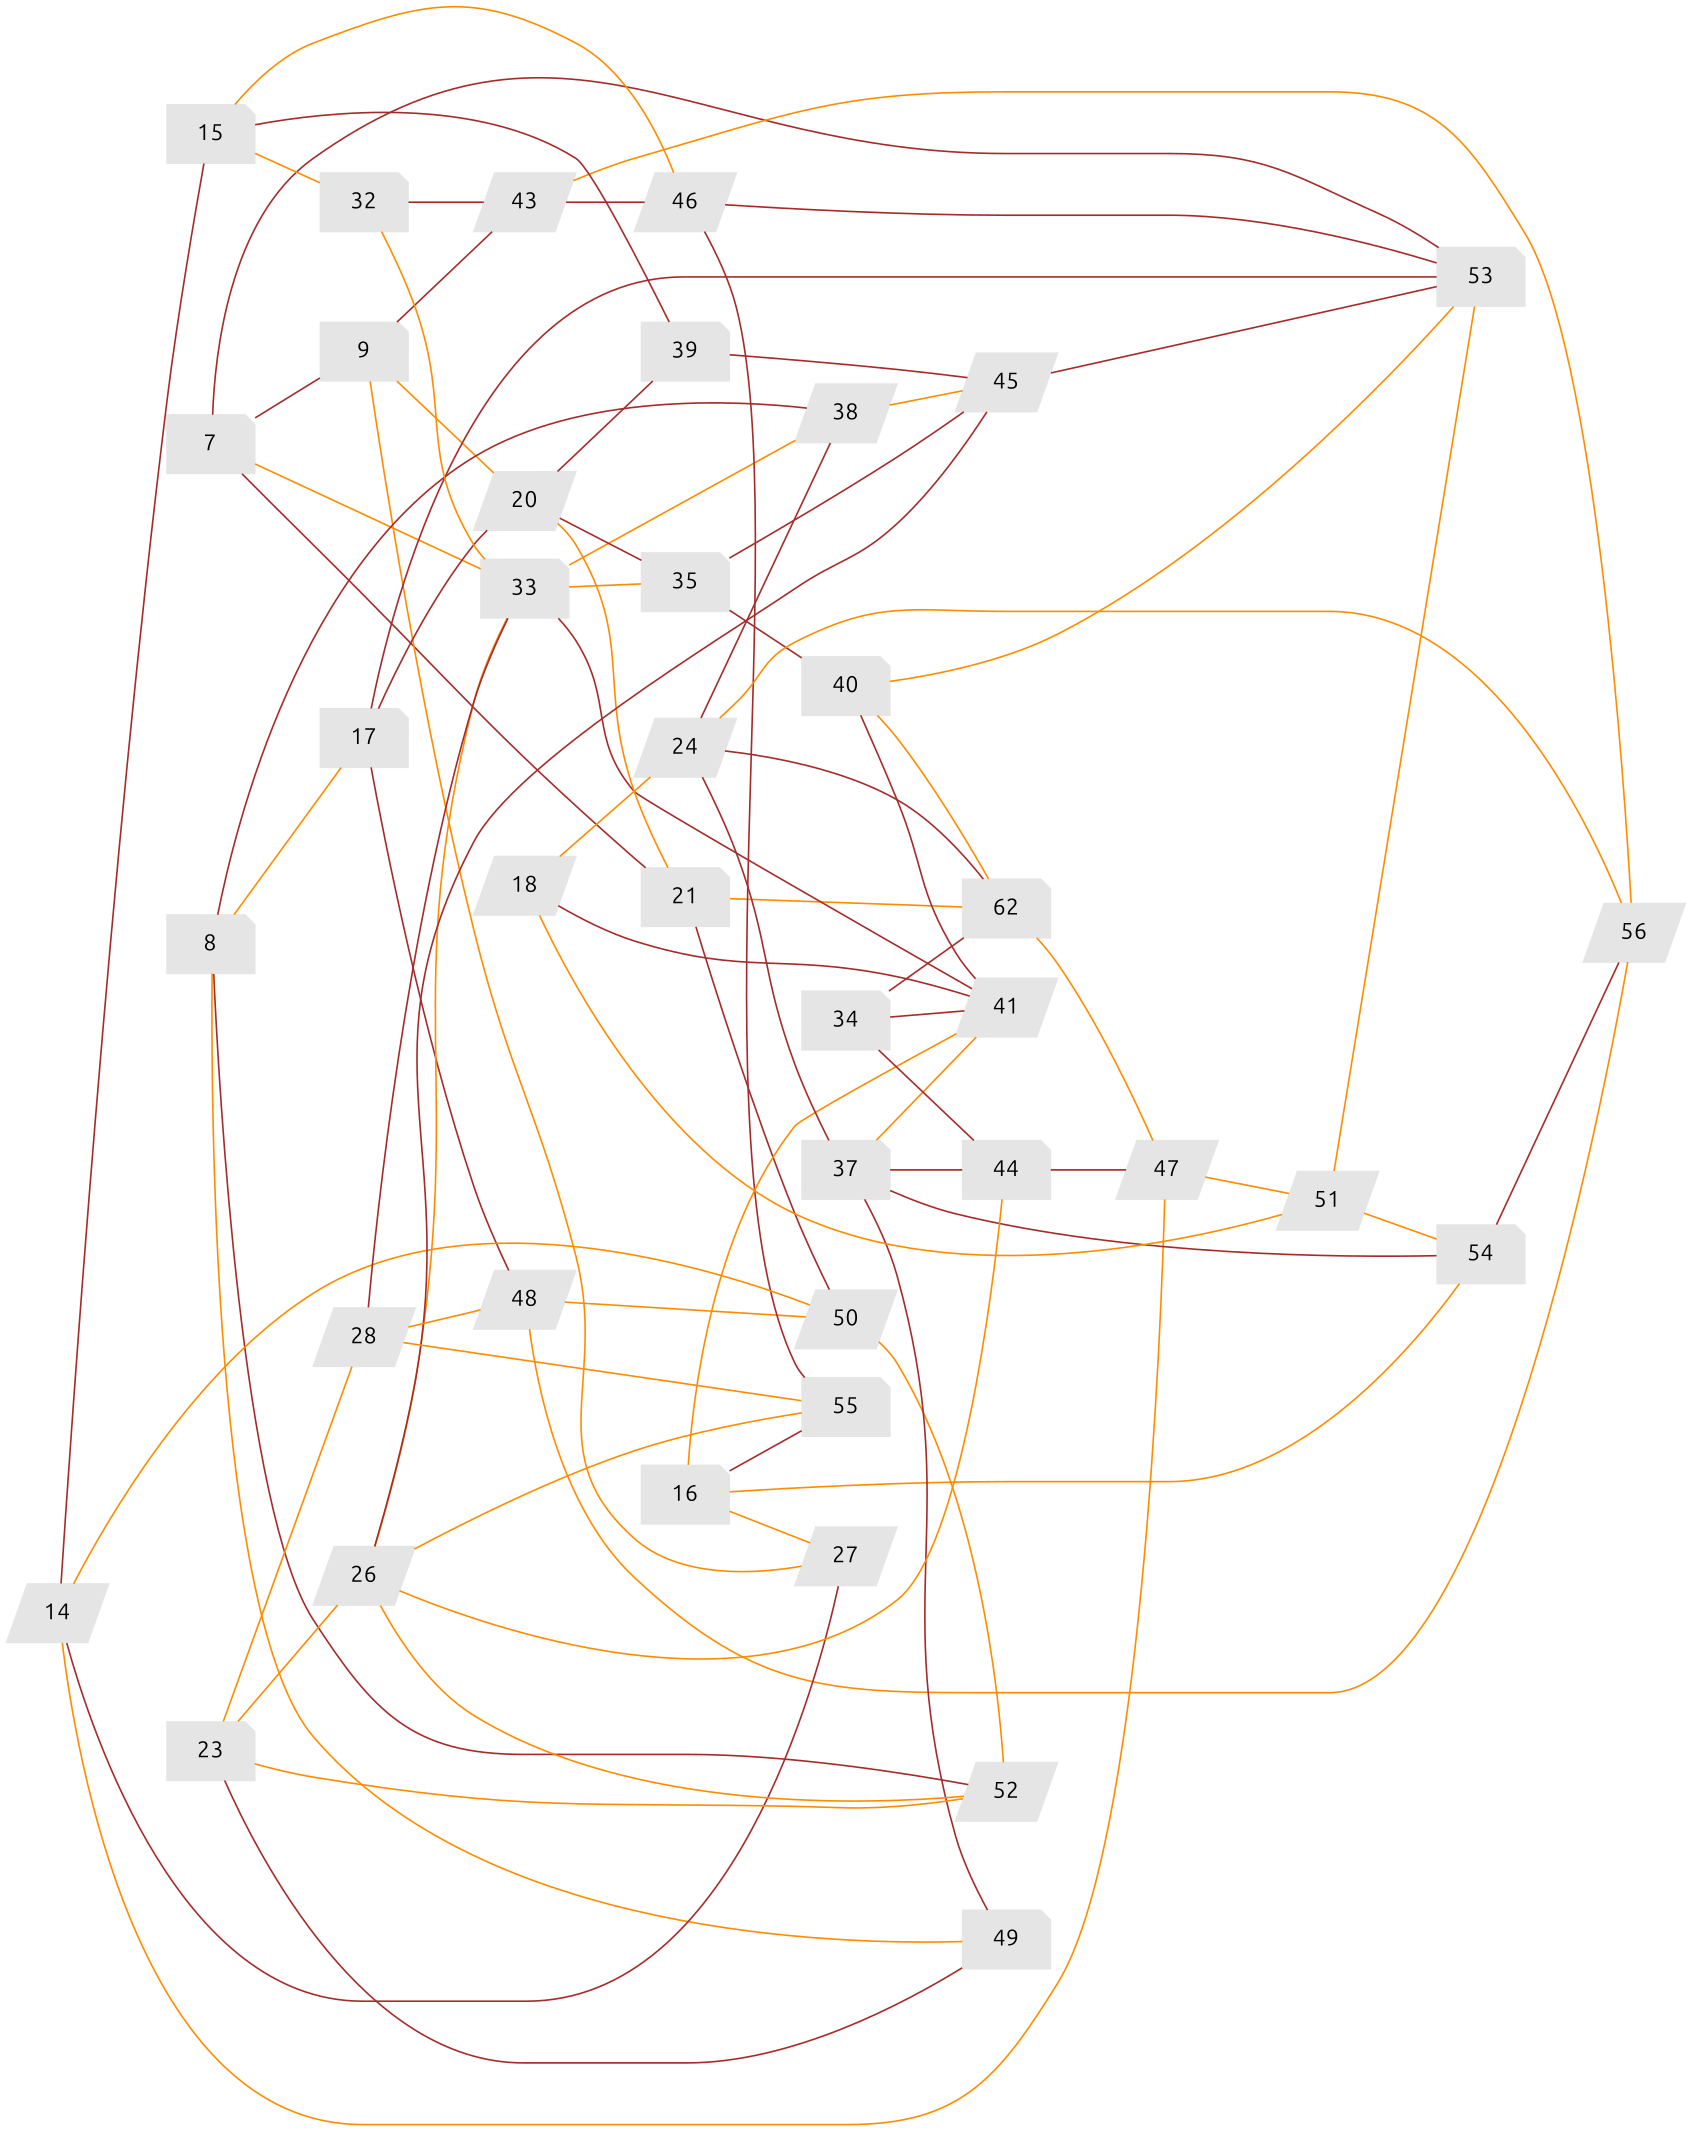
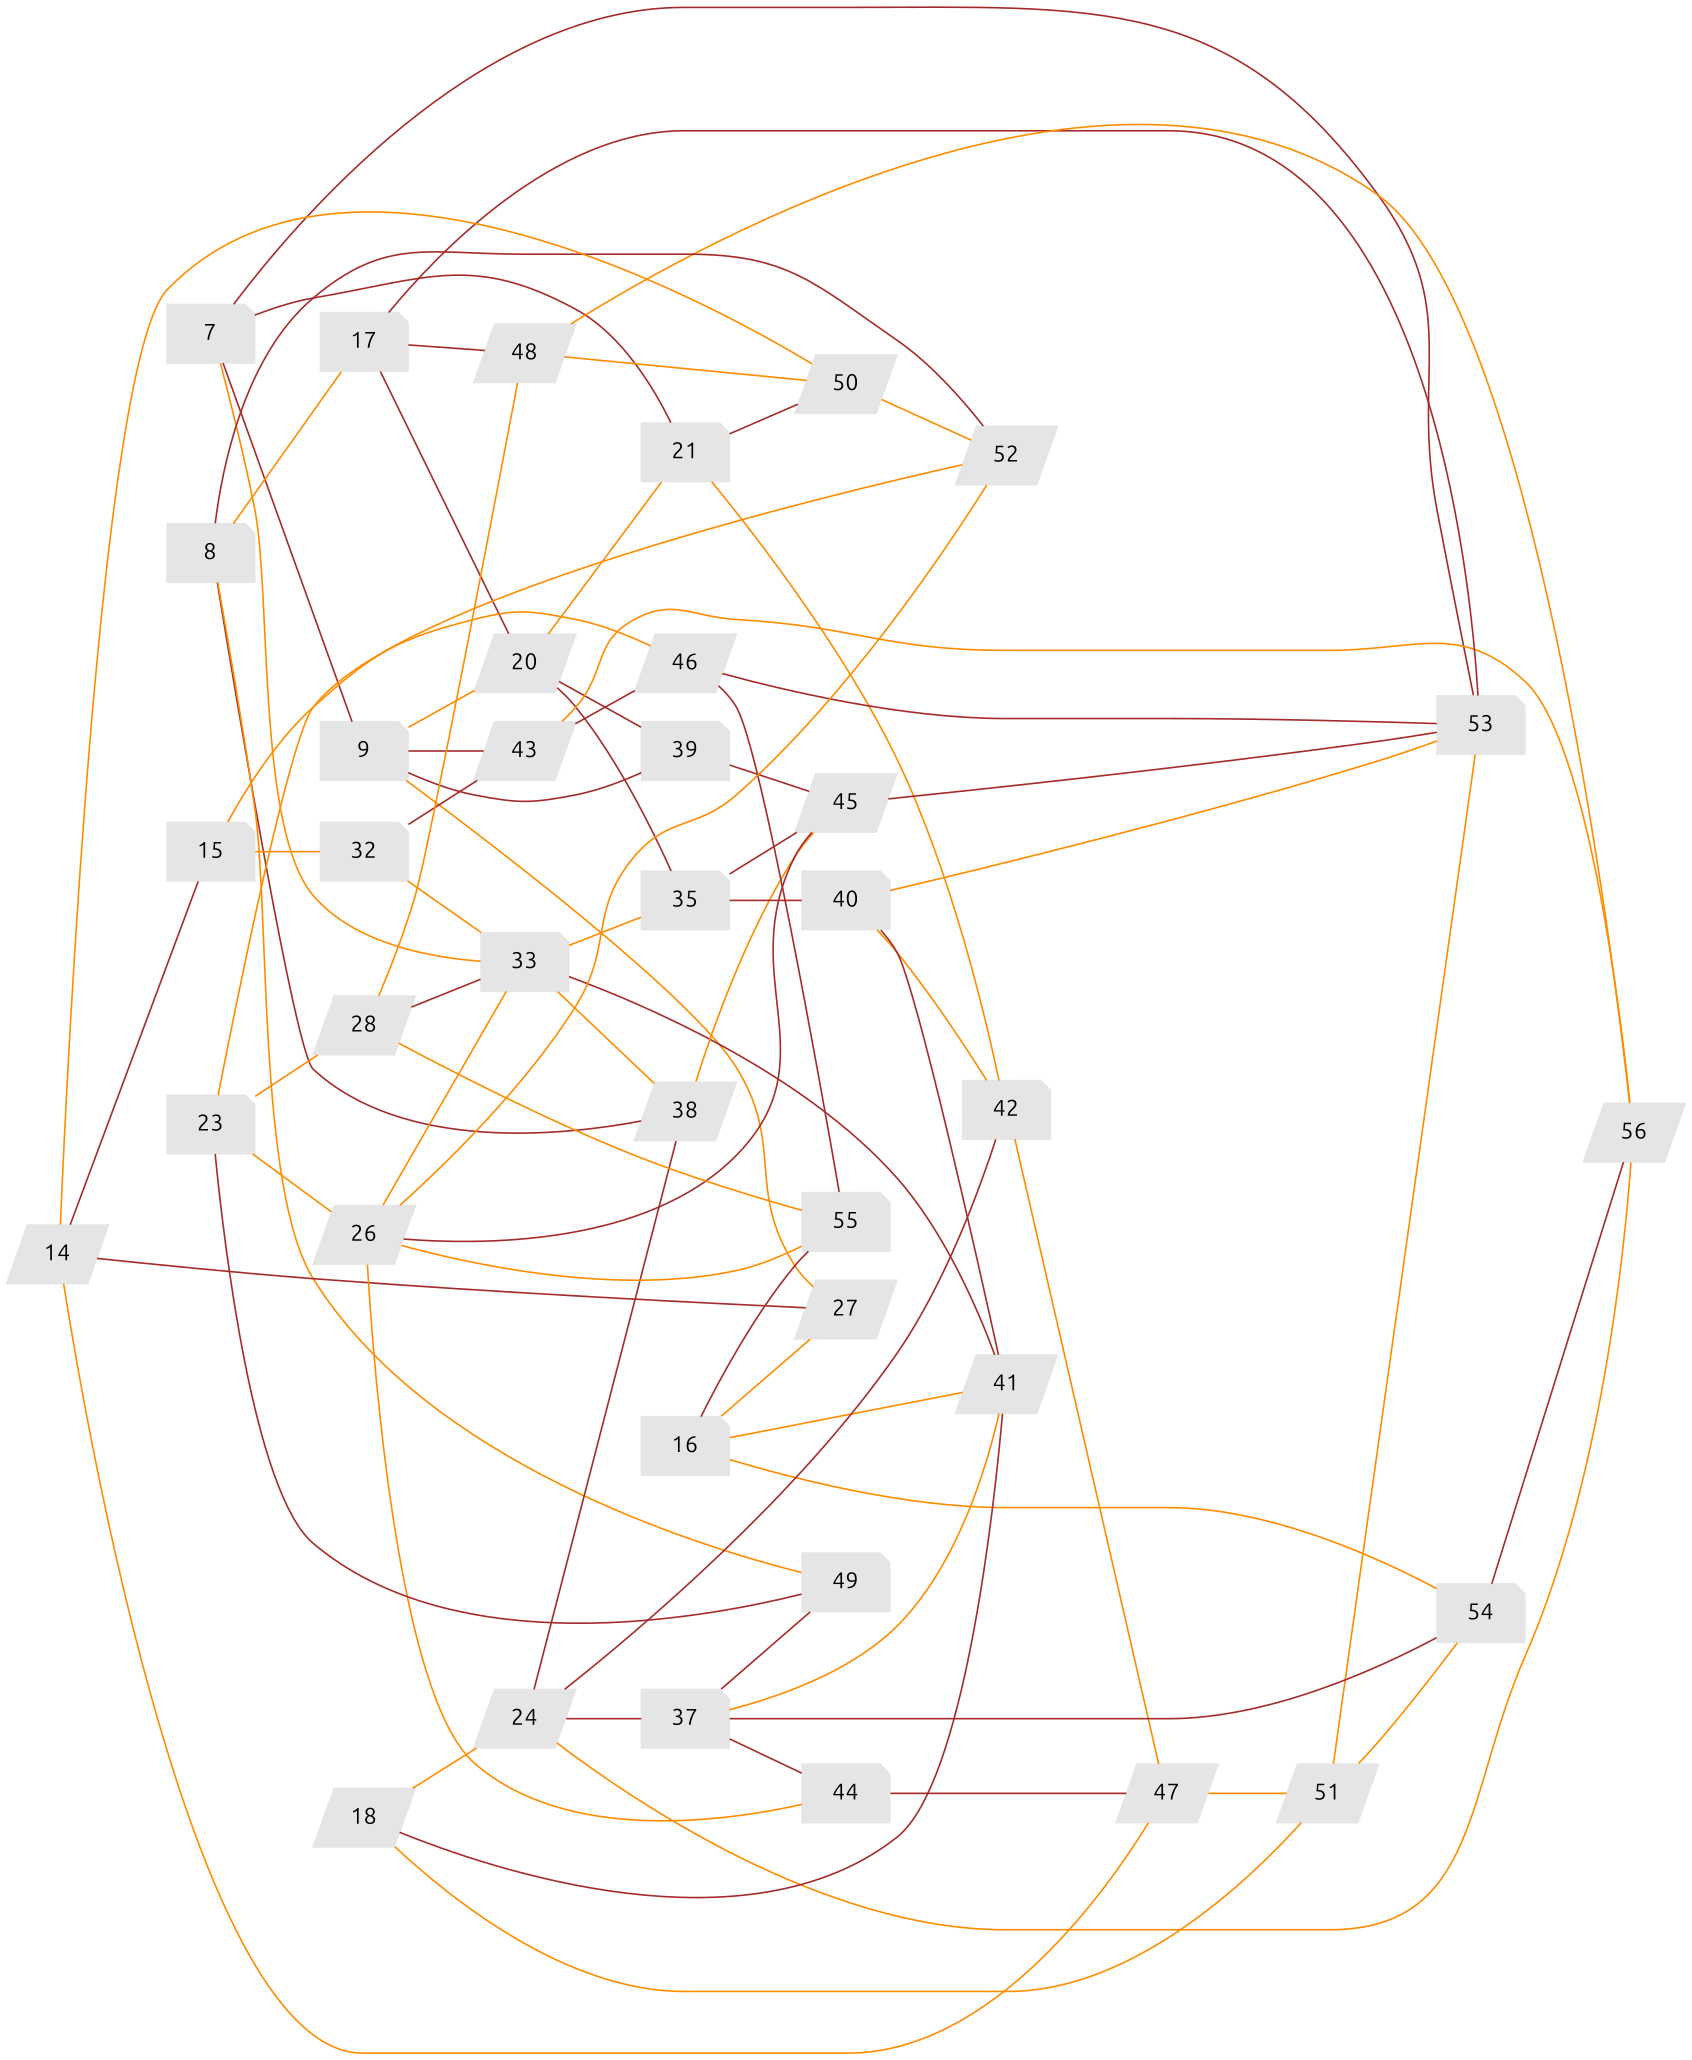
(512, 130) -> (525, 801)
(1007, 909) -> (1007, 1110)
(846, 1021) -> none
